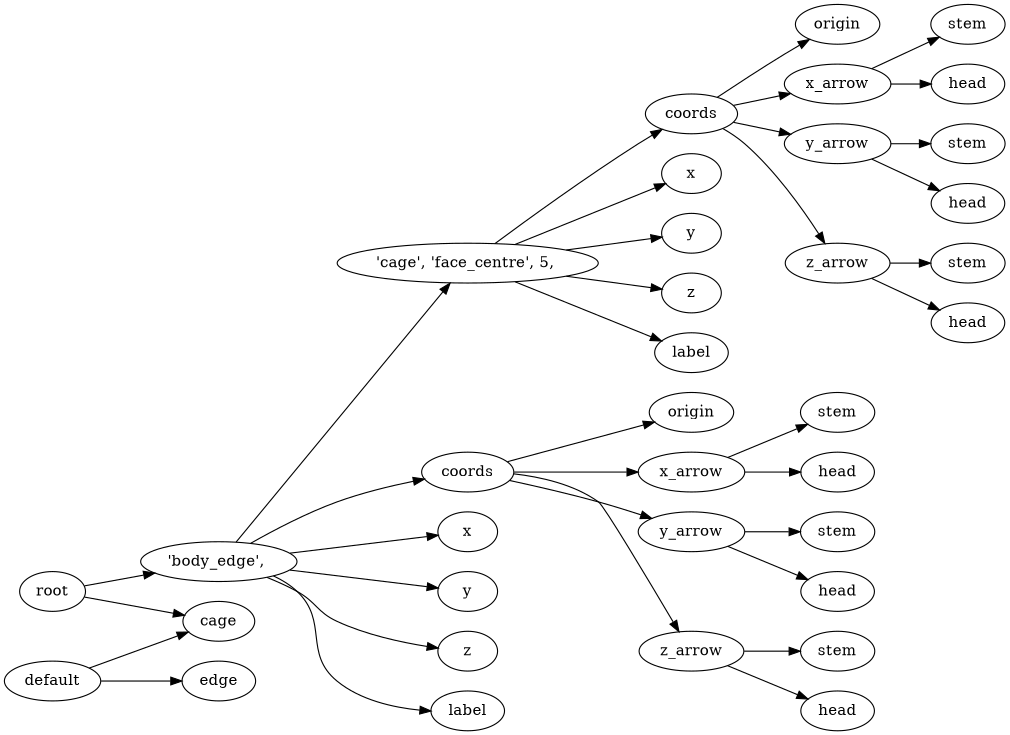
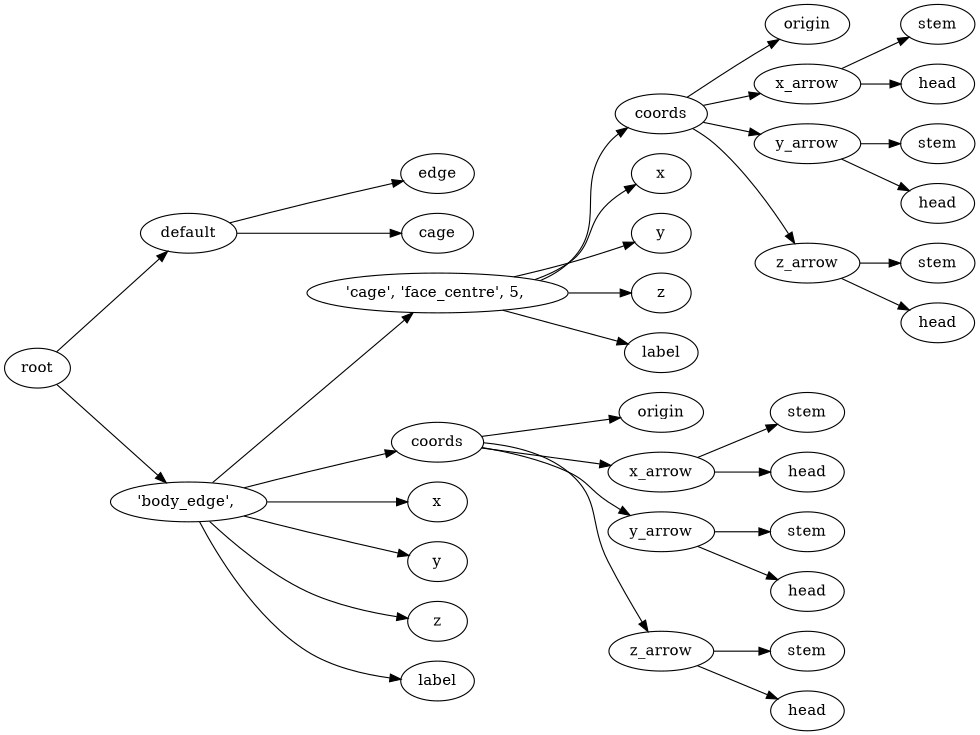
(129, 605) -> (108, 305)
